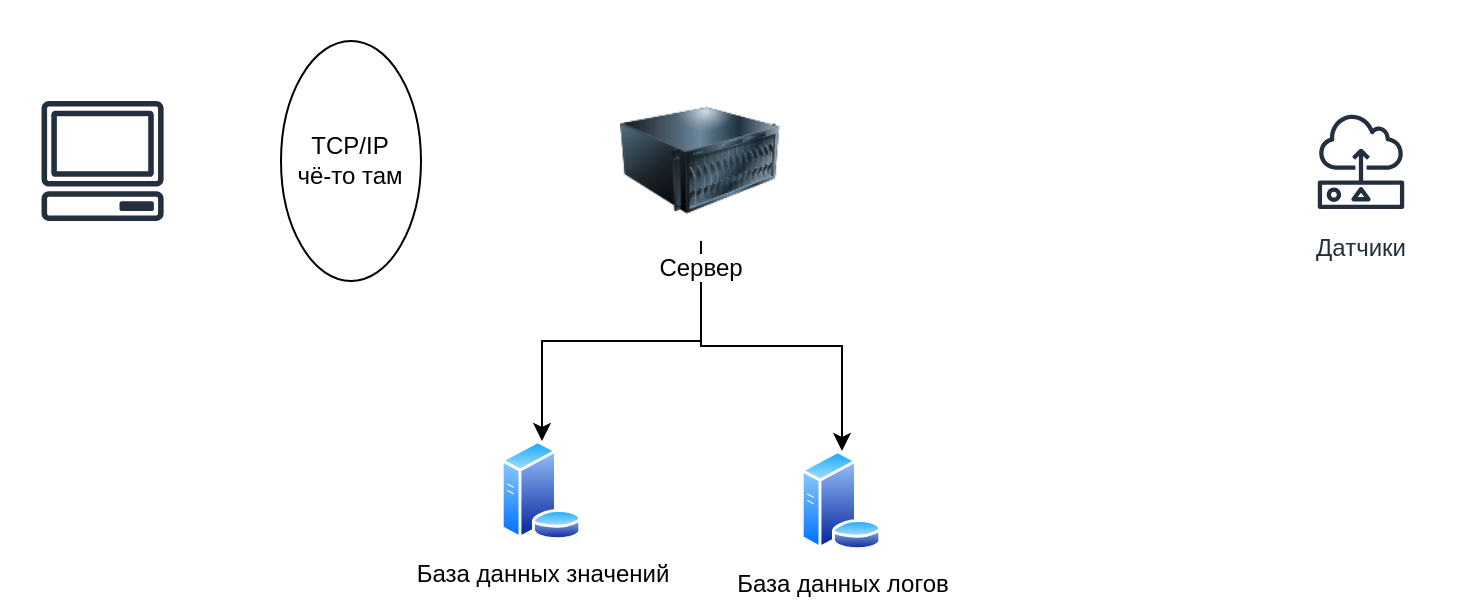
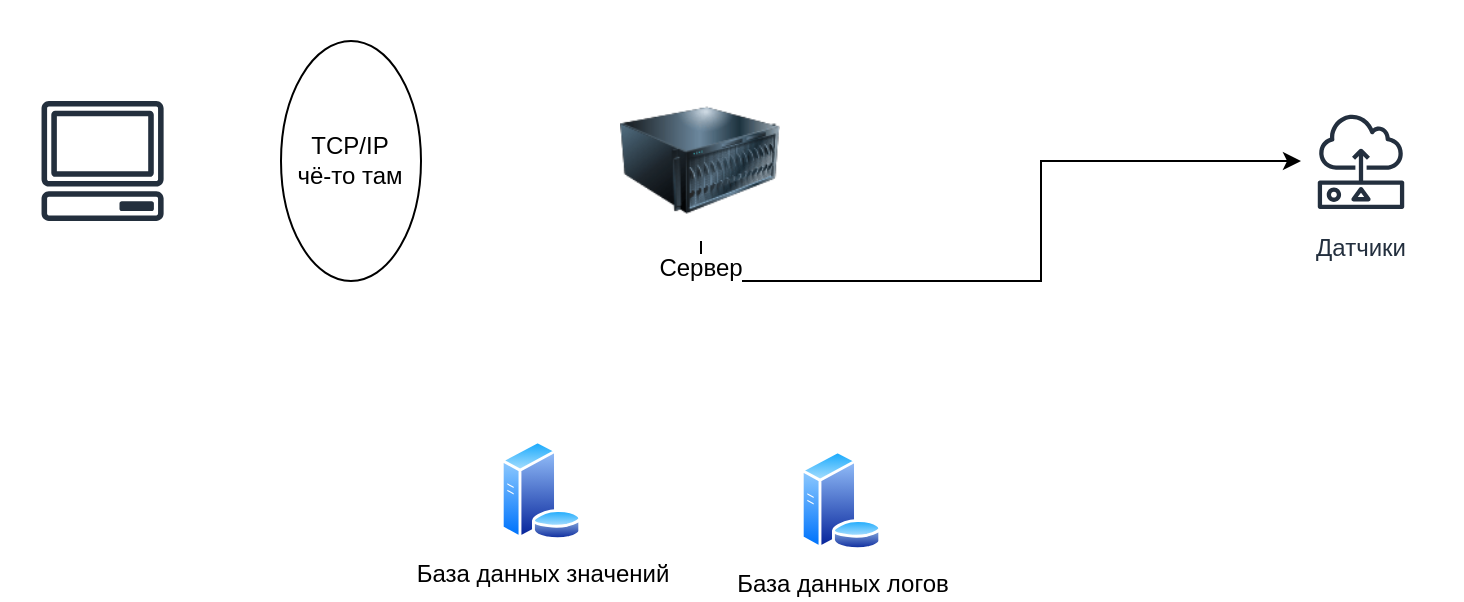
(577, 341) -> (1041, 248)
(816, 346) -> none
